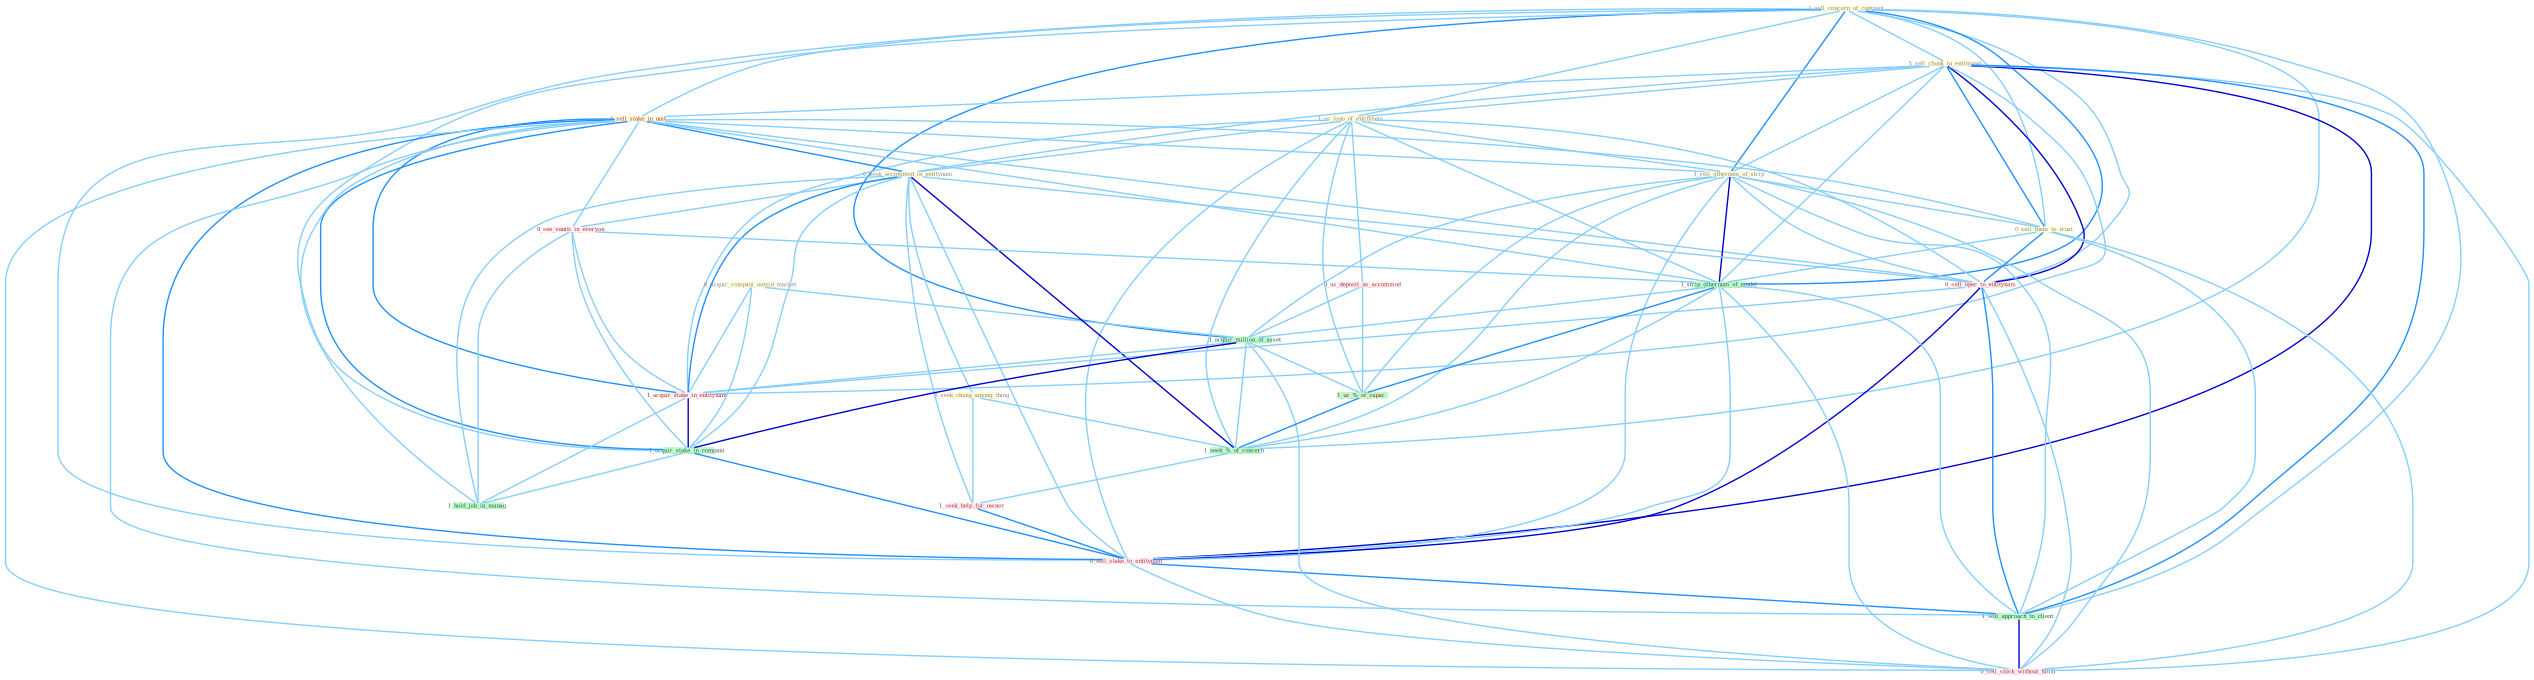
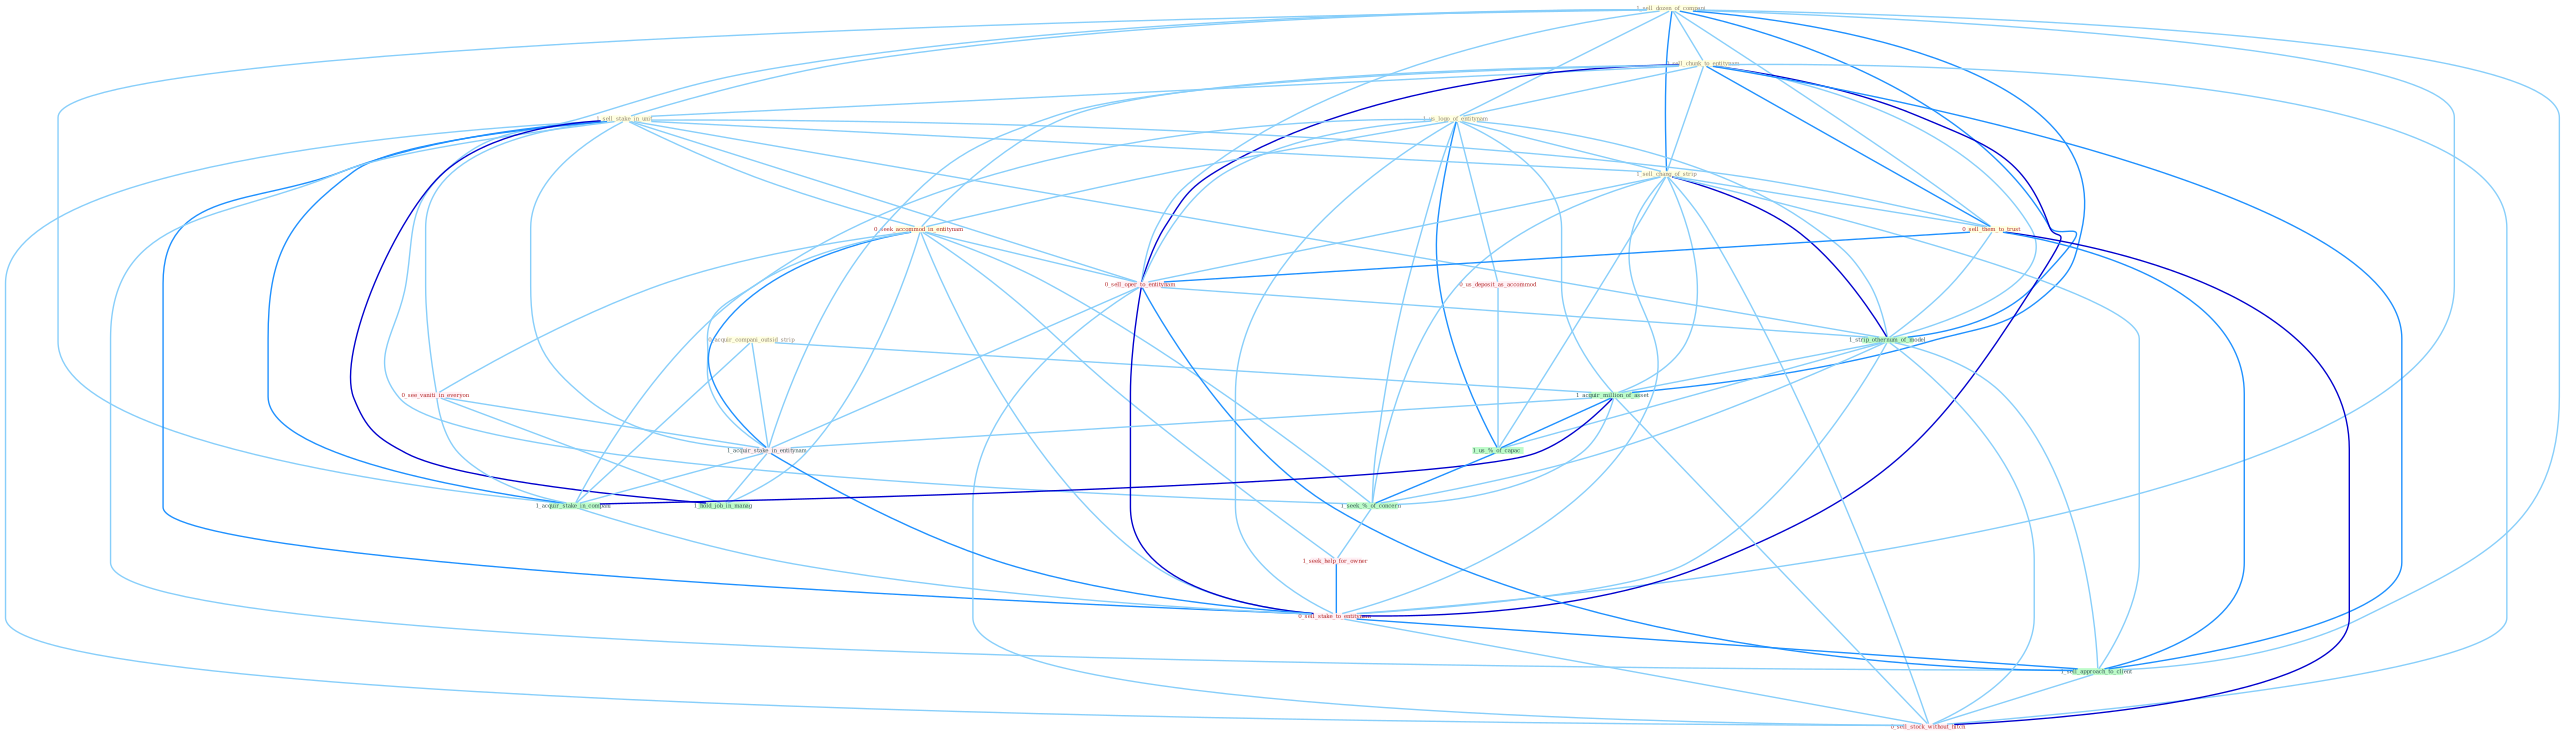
(1846, 8) -> (1672, 8)
(1946, 64) -> (1704, 64)
(640, 119) -> (626, 119)
(832, 158) -> (769, 182)
(909, 174) -> (920, 229)
(1730, 174) -> (1667, 174)
(2045, 229) -> (1993, 229)
(307, 251) -> (351, 381)
(1323, 252) -> (1440, 289)
(1118, 256) -> (1515, 312)
(373, 278) -> (533, 320)
(752, 285) -> (752, 340)
(1064, 306) -> (1158, 350)
(1304, 312) -> (1562, 240)
(1541, 340) -> (1693, 395)
(1299, 365) -> (1556, 423)
(688, 395) -> (768, 451)
(973, 395) -> none
(1363, 395) -> (1498, 451)
(688, 423) -> (676, 477)
(2255, 431) -> (2244, 416)
(583, 478) -> none
(2410, 492) -> (2349, 527)
(908, 506) -> (942, 585)
none -> (1030, 570)
(2019, 644) -> (2013, 699)
